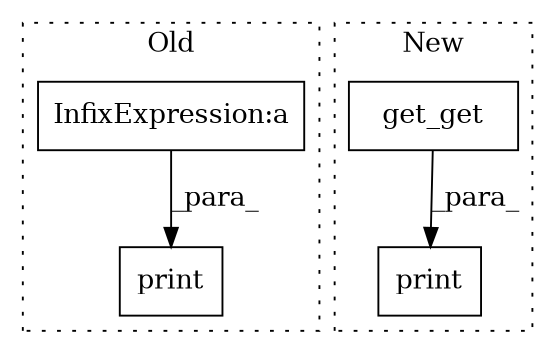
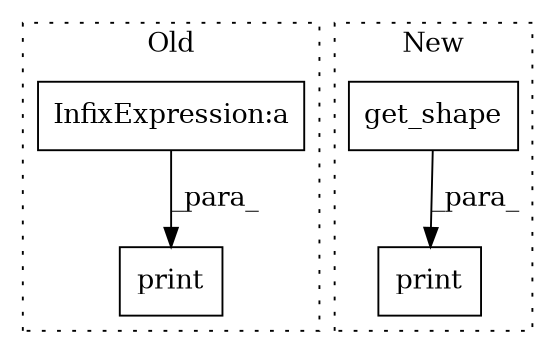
(434, 116) -> (434, 116)
